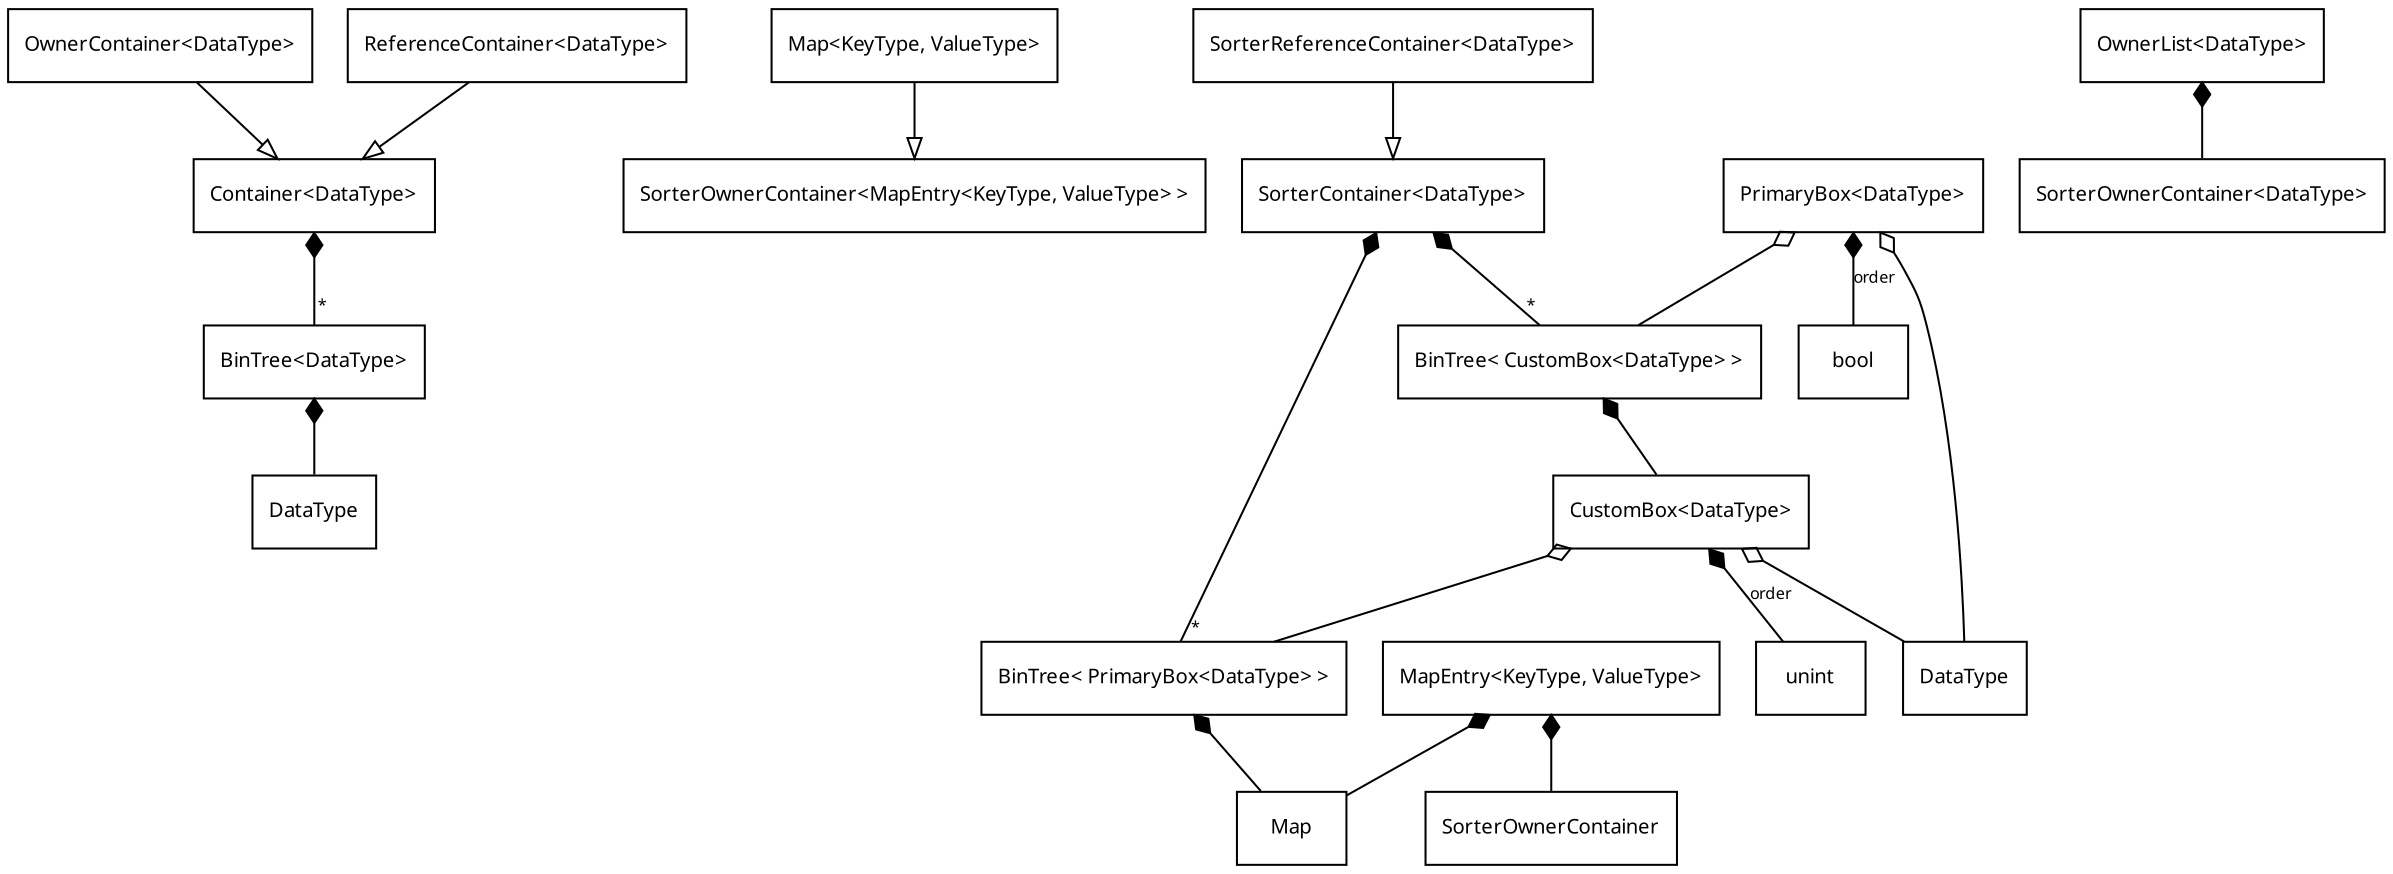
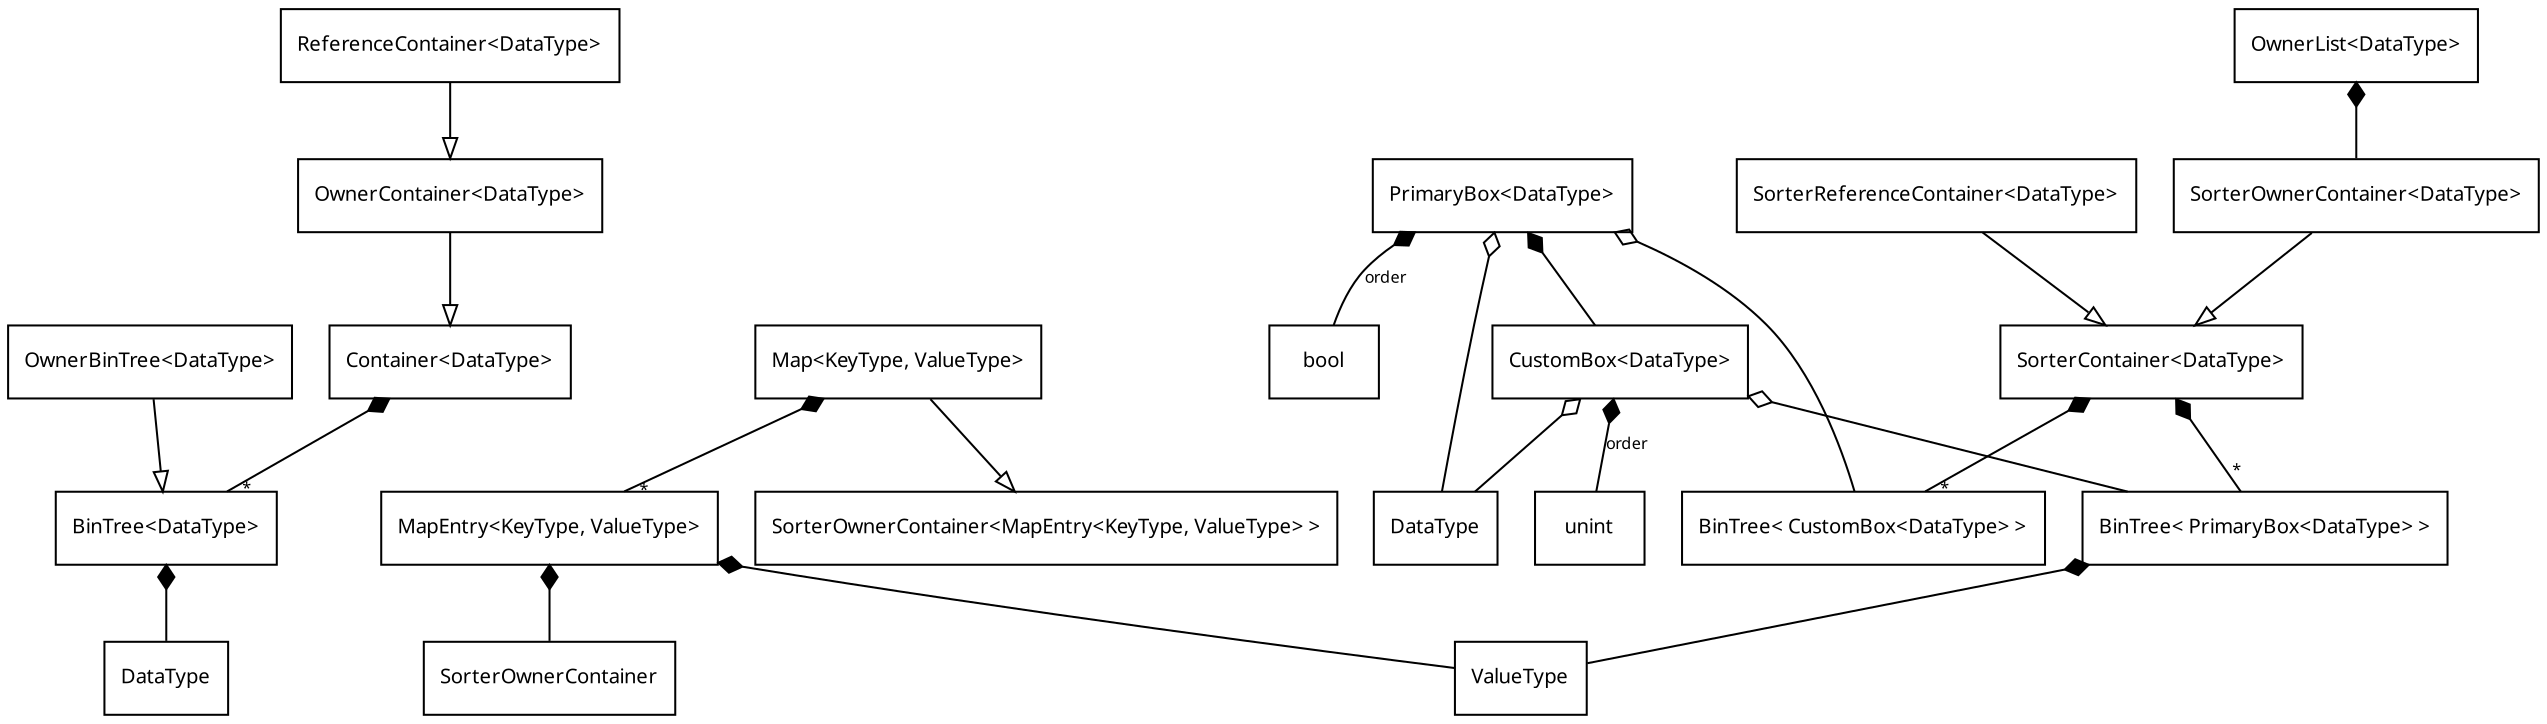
(424, 115) -> (450, 110)
none -> (2262, 273)
none -> (150, 362)
(1637, 447) -> (1569, 289)
none -> (713, 450)
(1292, 828) -> (1521, 678)
